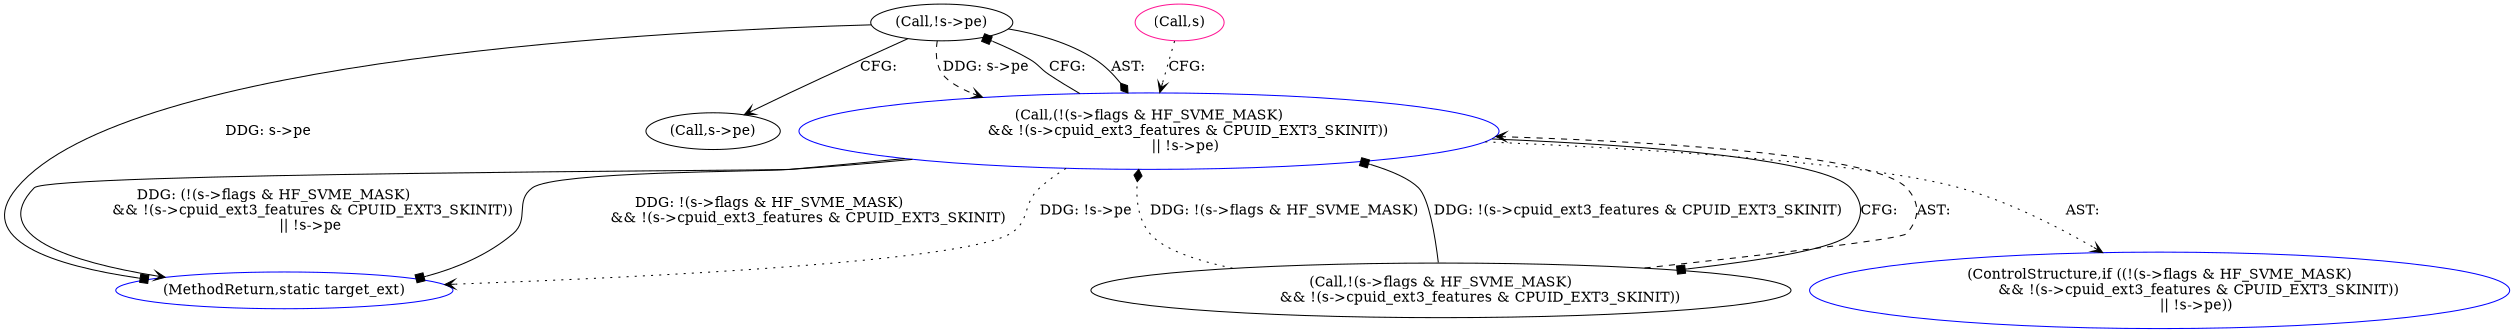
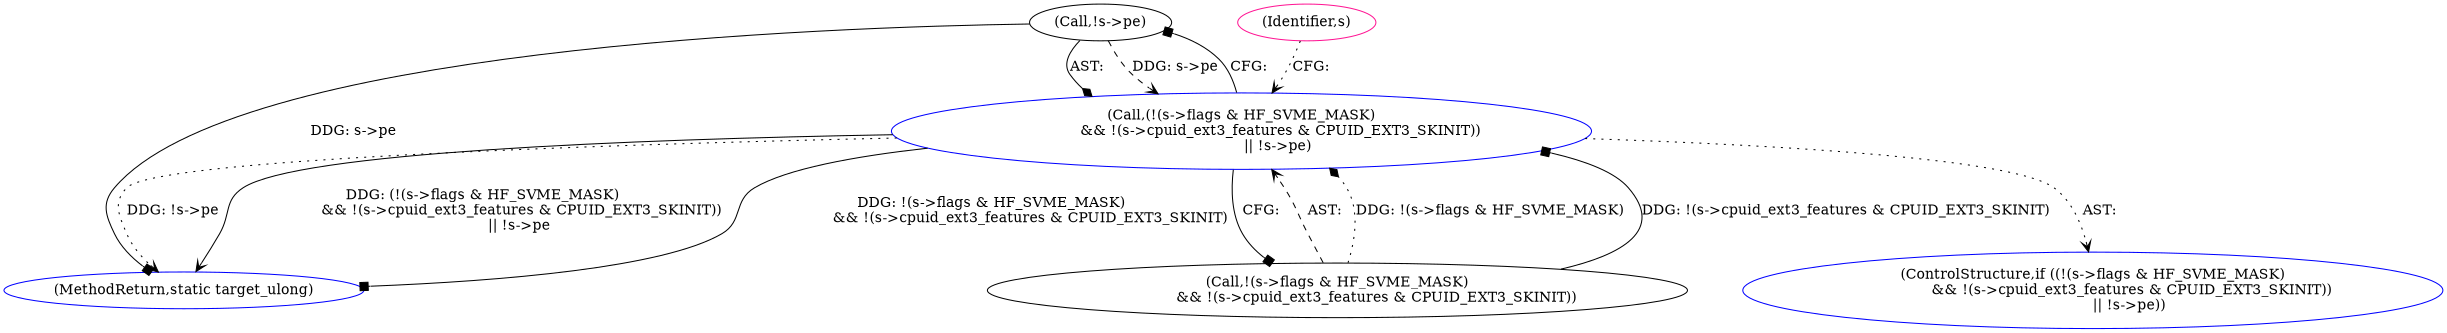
(1180, 22) -> (1307, 22)
(713, 131) -> none
(284, 290) -> (184, 290)
